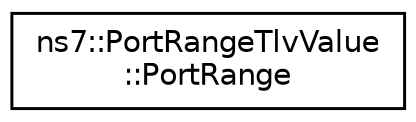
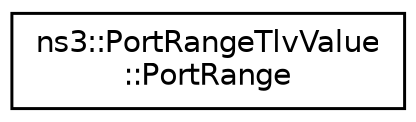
(208, 61) -> (208, 61)
